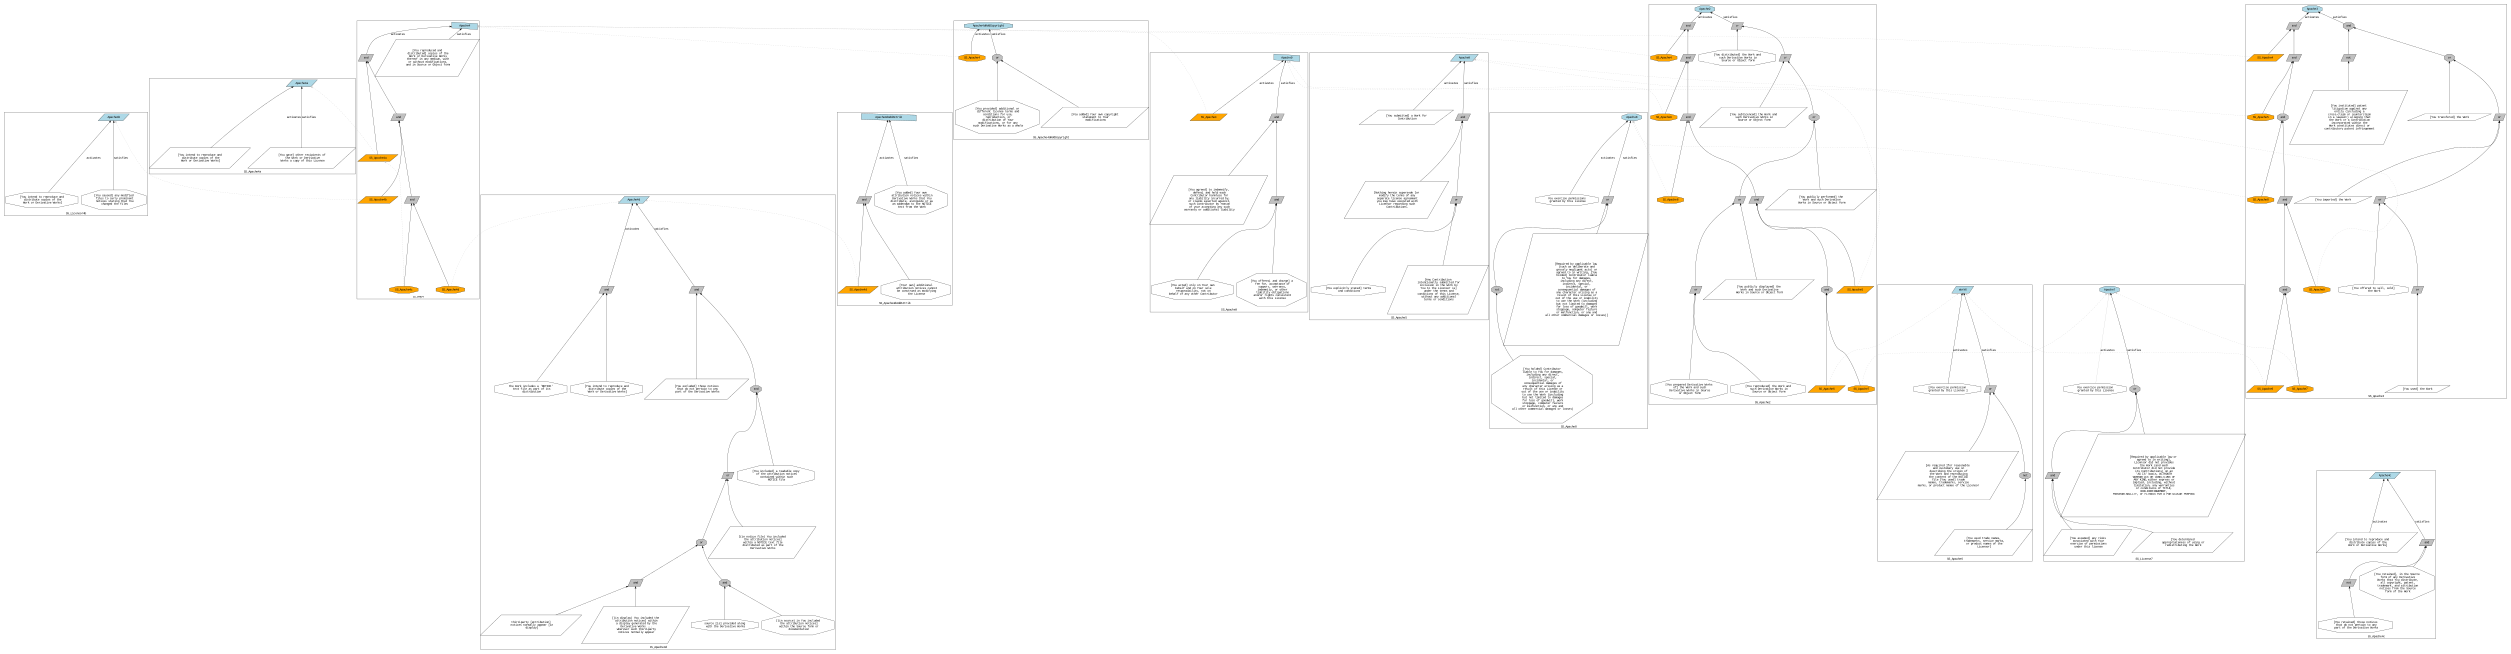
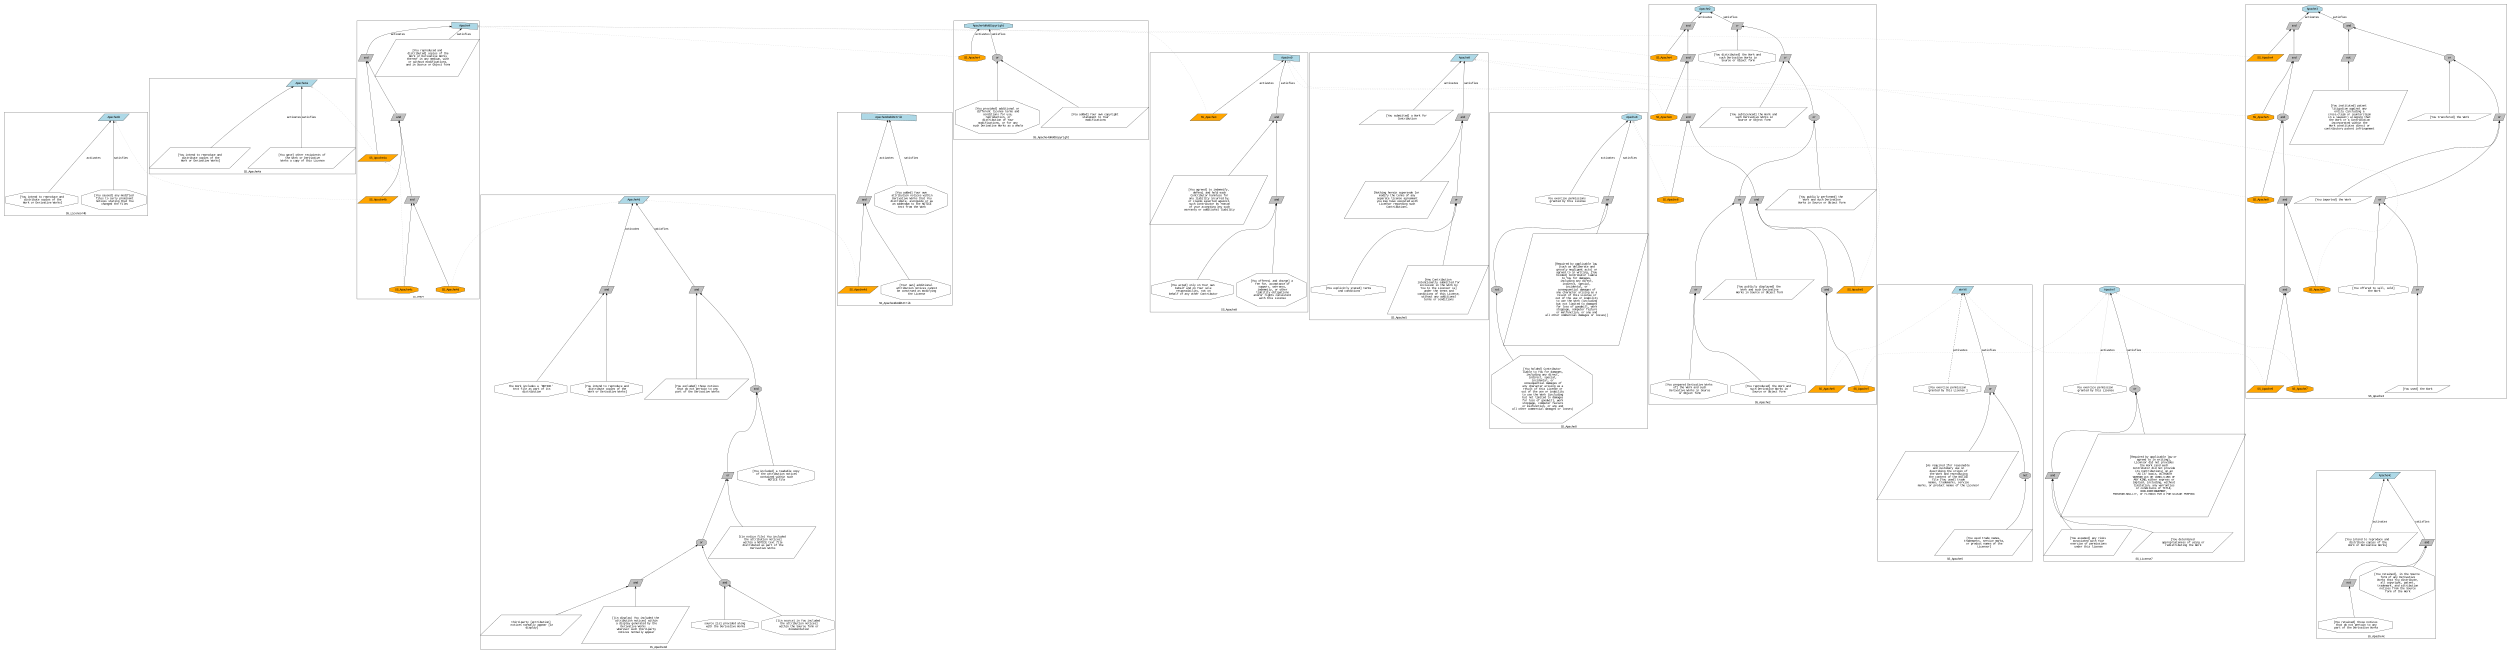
(1955, 339) -> (1955, 339)
